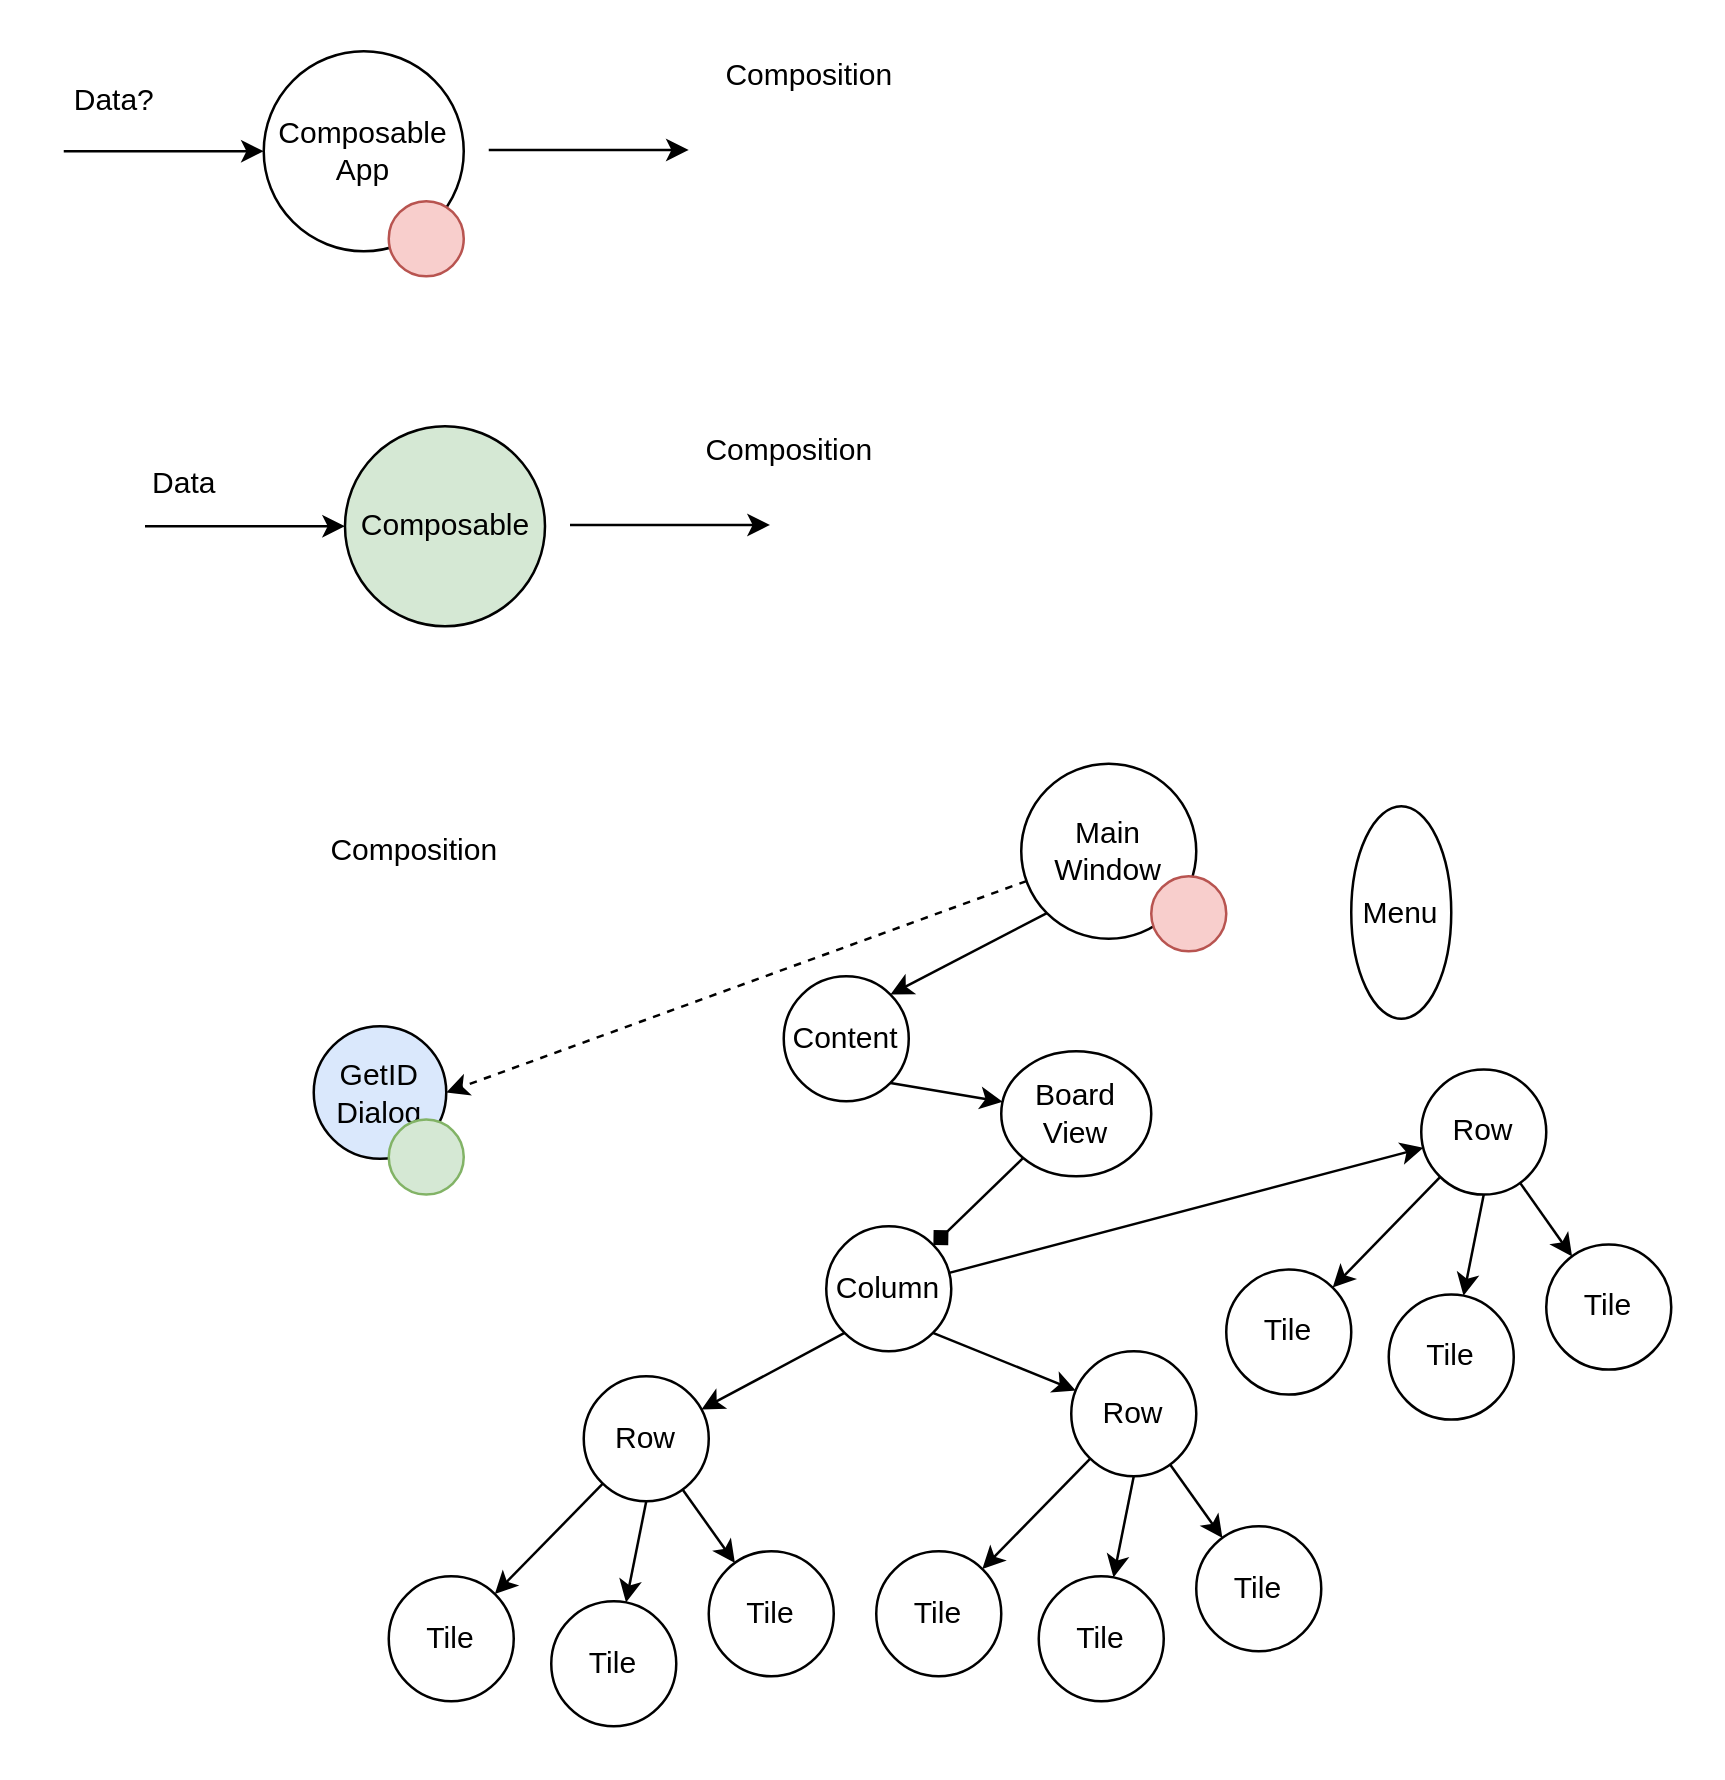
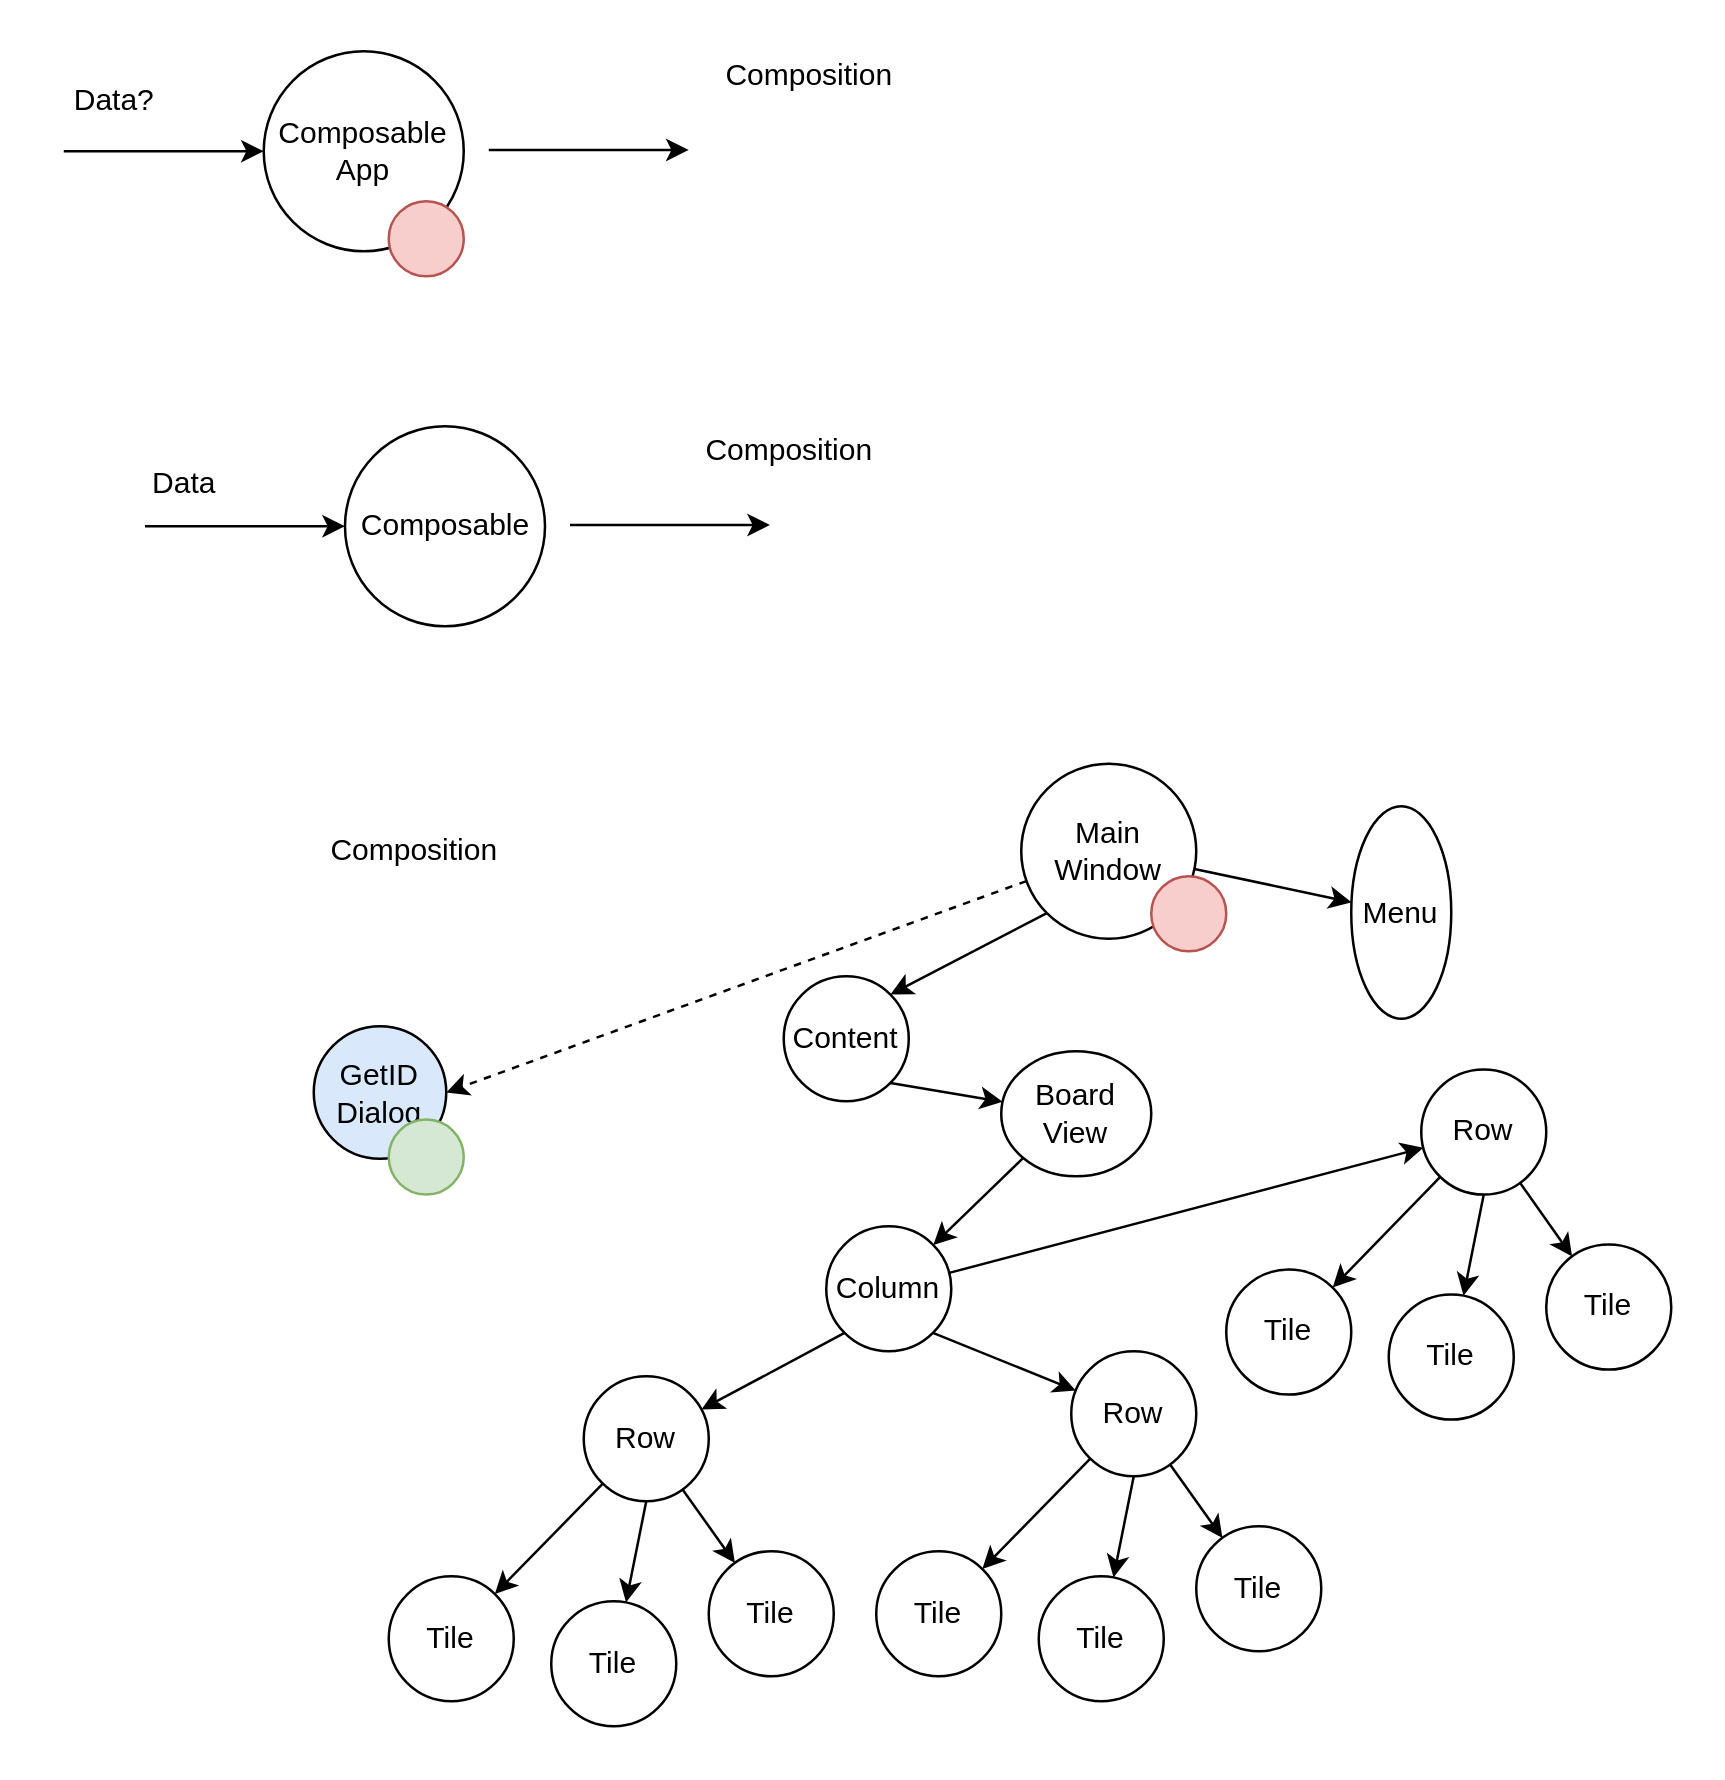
(445, 526) -> (445, 526)
none -> (1265, 884)
(948, 1231) -> (947, 1232)
